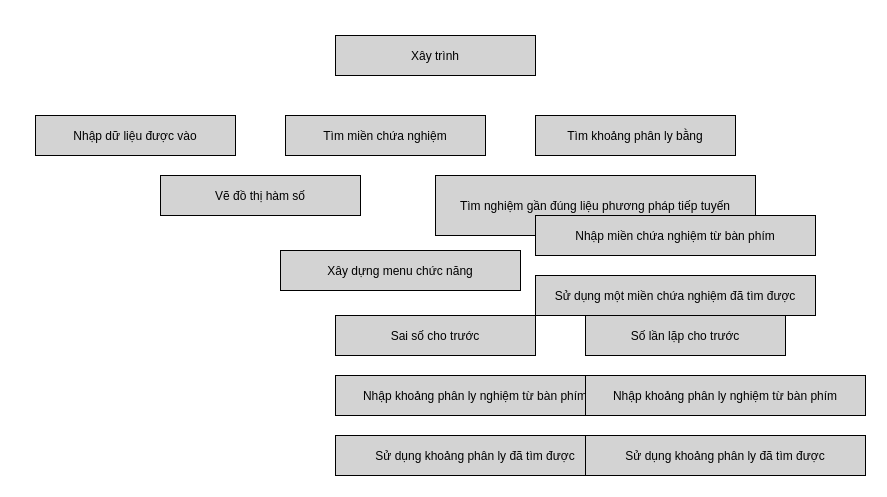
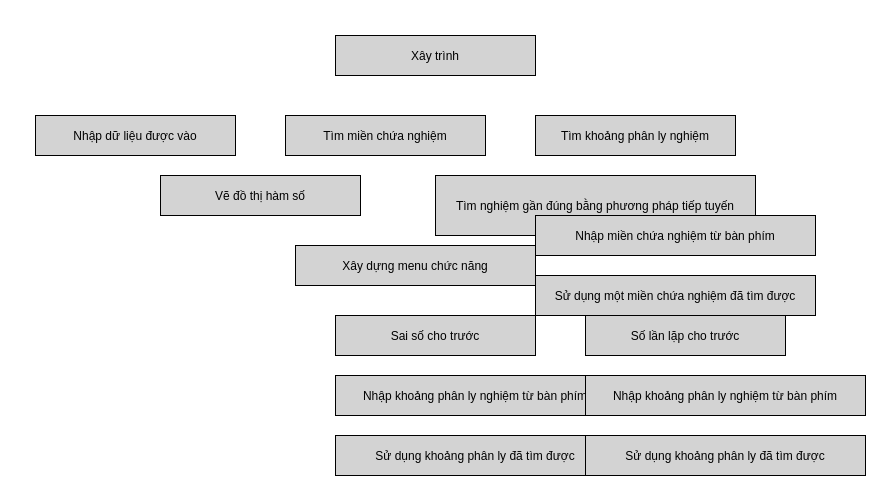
(635, 136) -> (635, 136)
(595, 206) -> (595, 206)
(401, 271) -> (416, 266)
